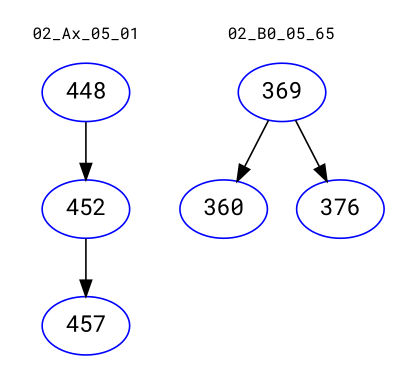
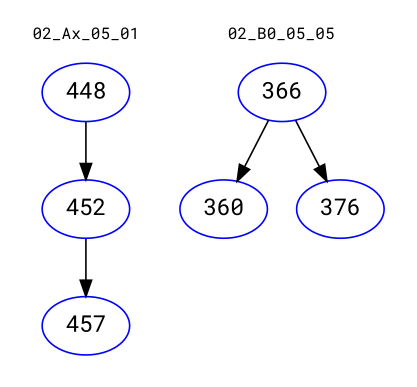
(282, 35) -> (282, 35)
(282, 92) -> (282, 92)
